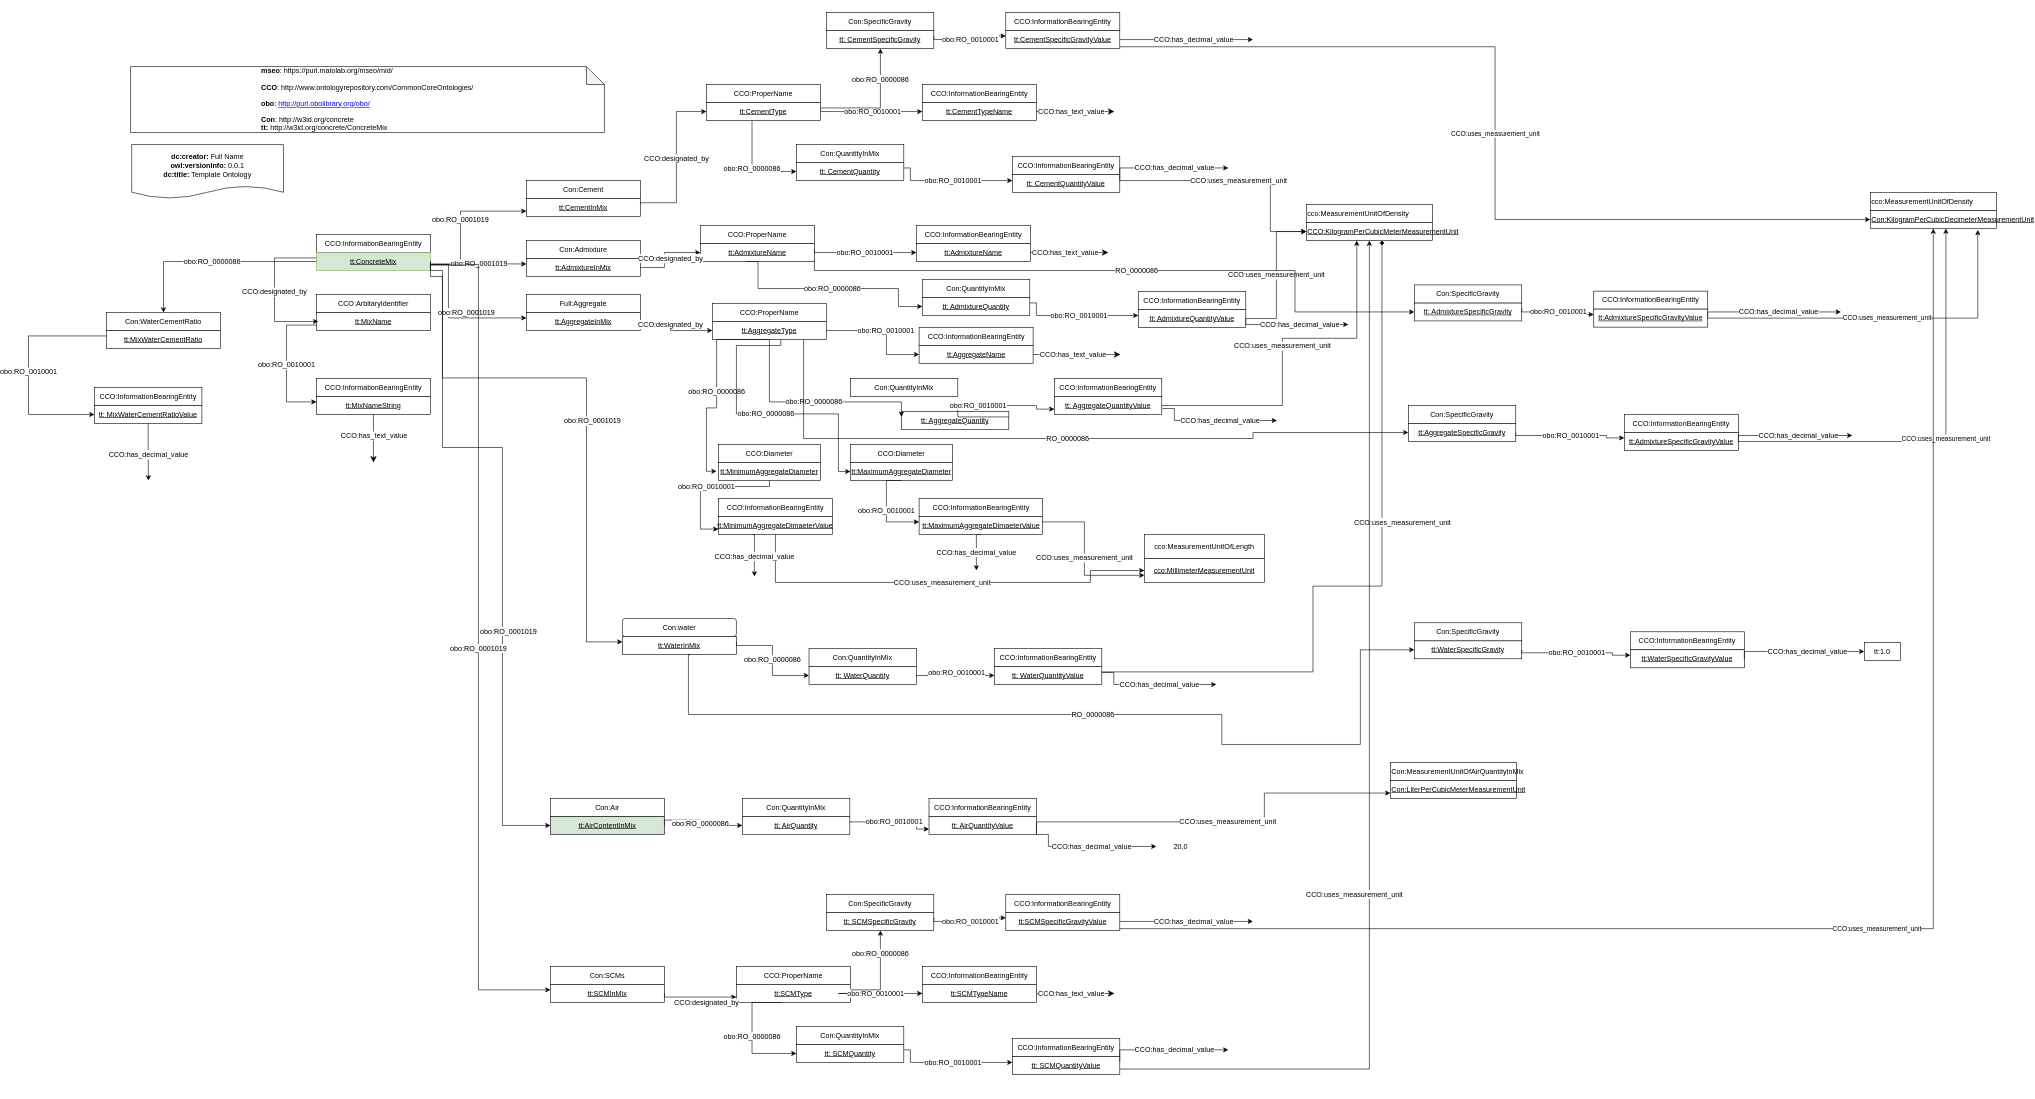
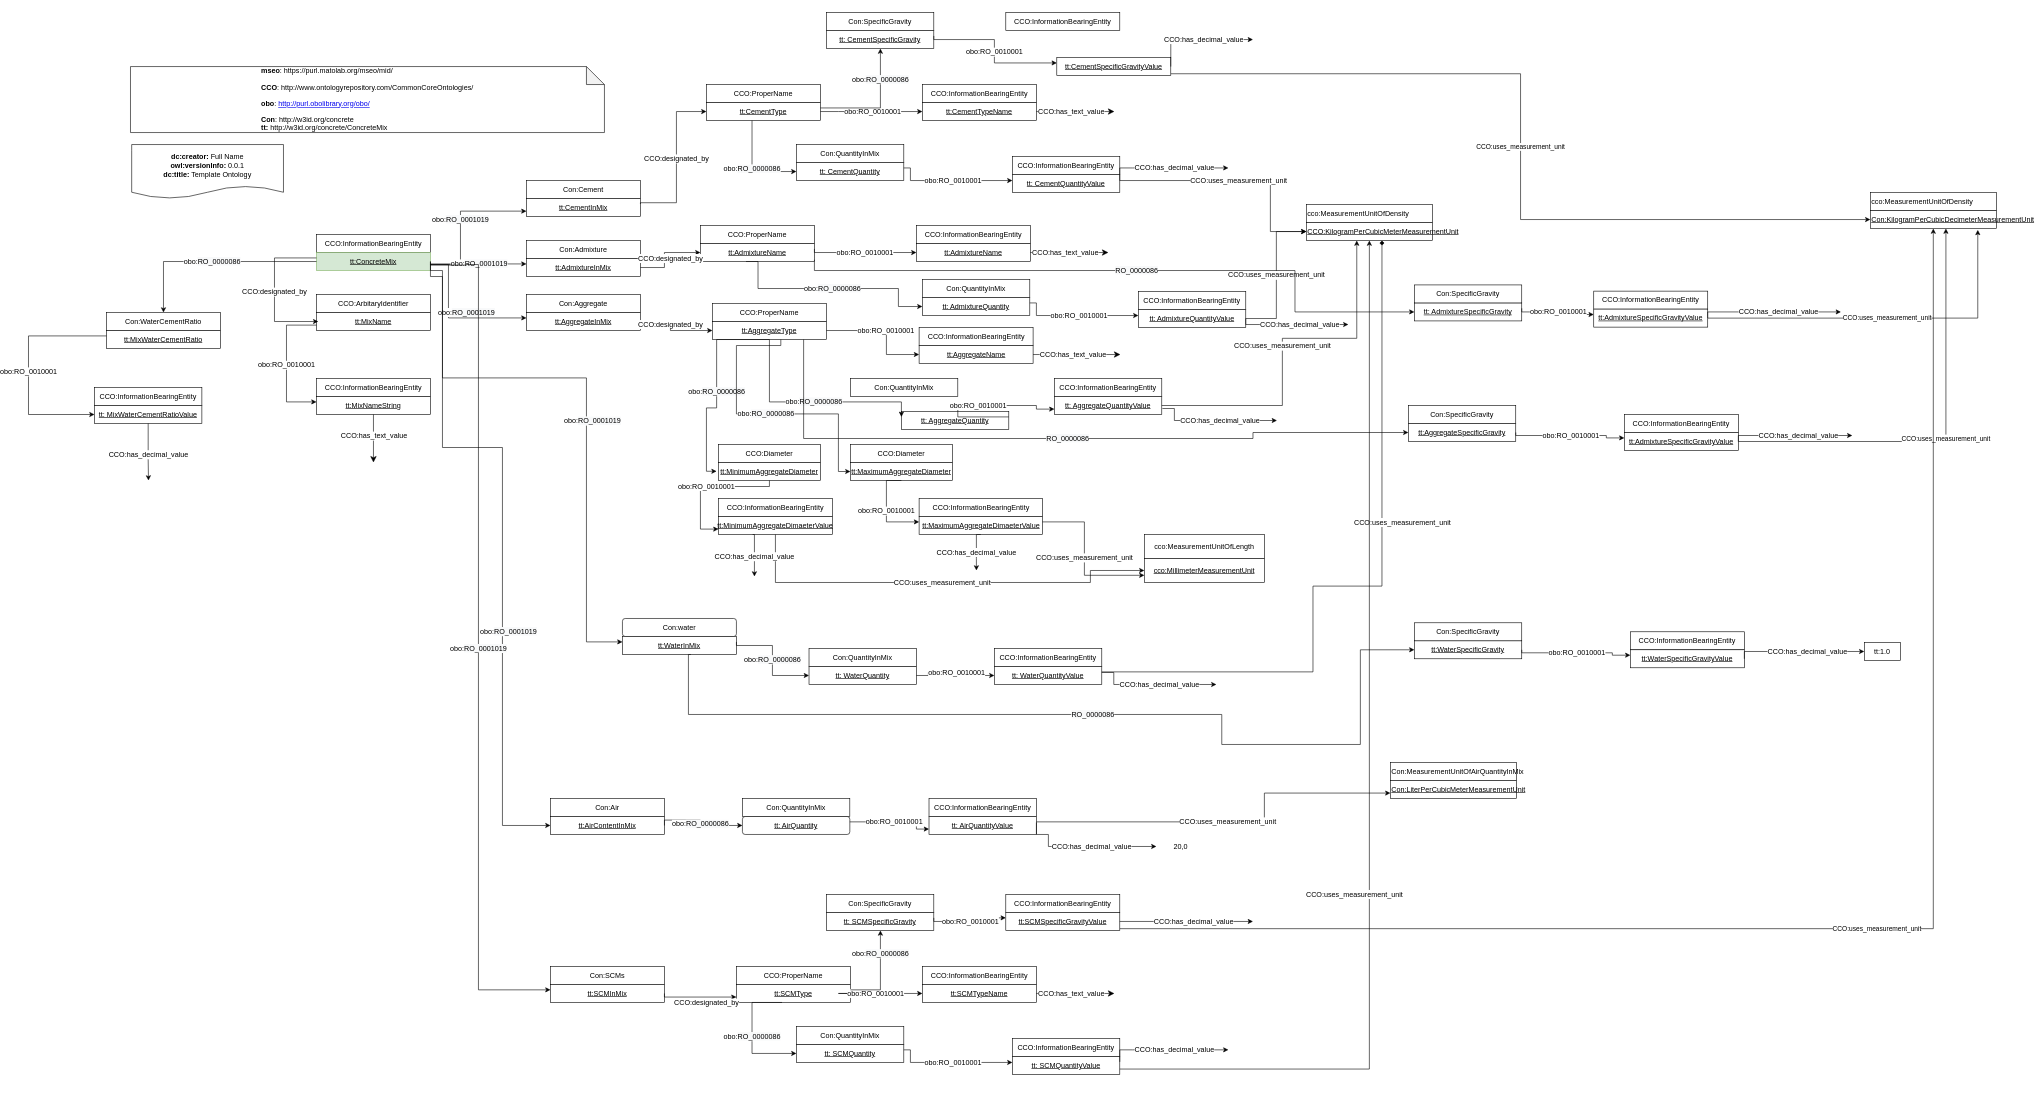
(1063, 39) -> (1114, 66)
(584, 303) -> (584, 303)
(608, 825) -> (608, 825)
(796, 825) -> (796, 825)
